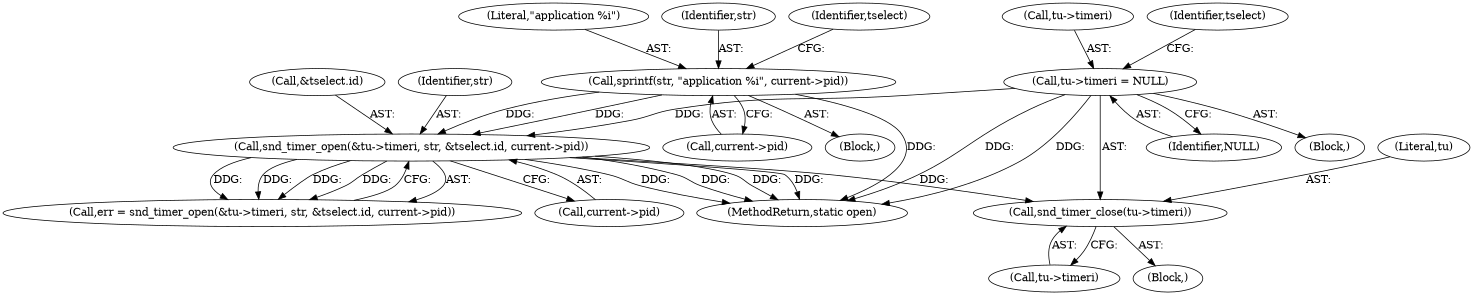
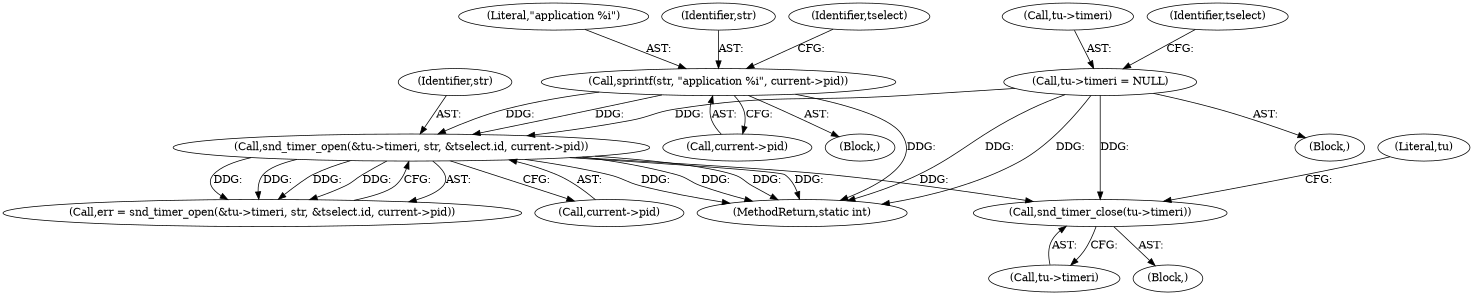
(317, 82) -> none
(1116, 148) -> (1116, 148)
(1214, 148) -> none
(1320, 180) -> (1320, 180)
(802, 213) -> (802, 213)
